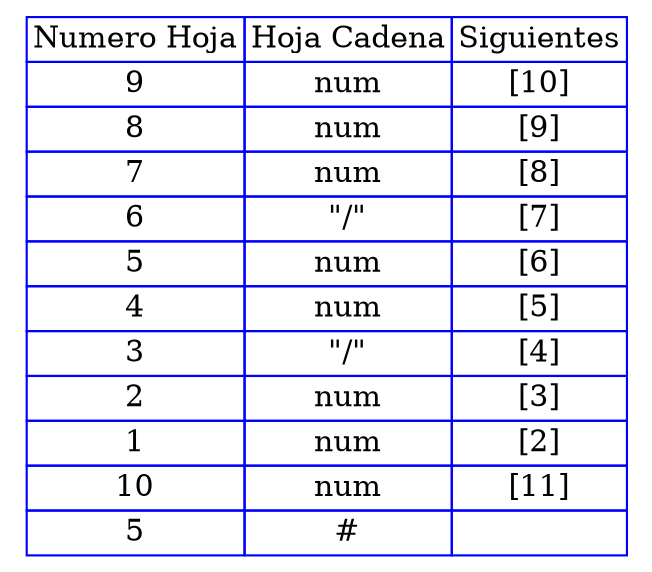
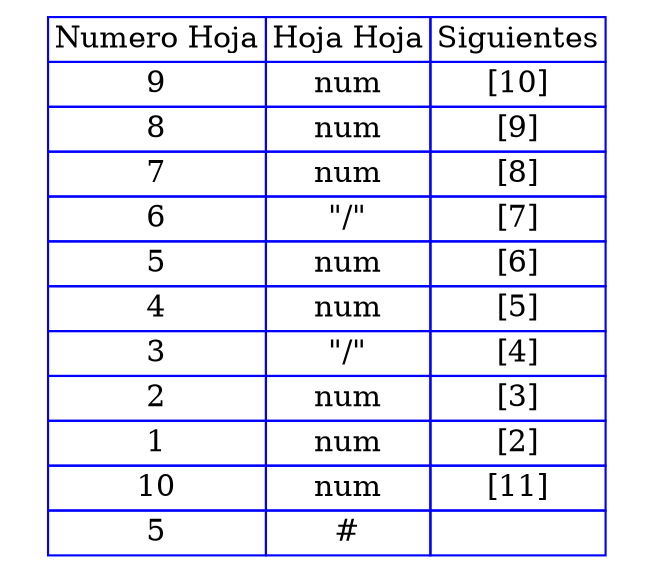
(348, 38) -> (348, 38)
